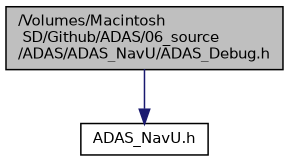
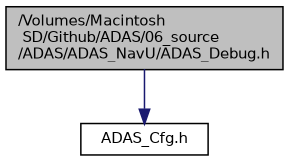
(144, 139) -> (144, 139)
